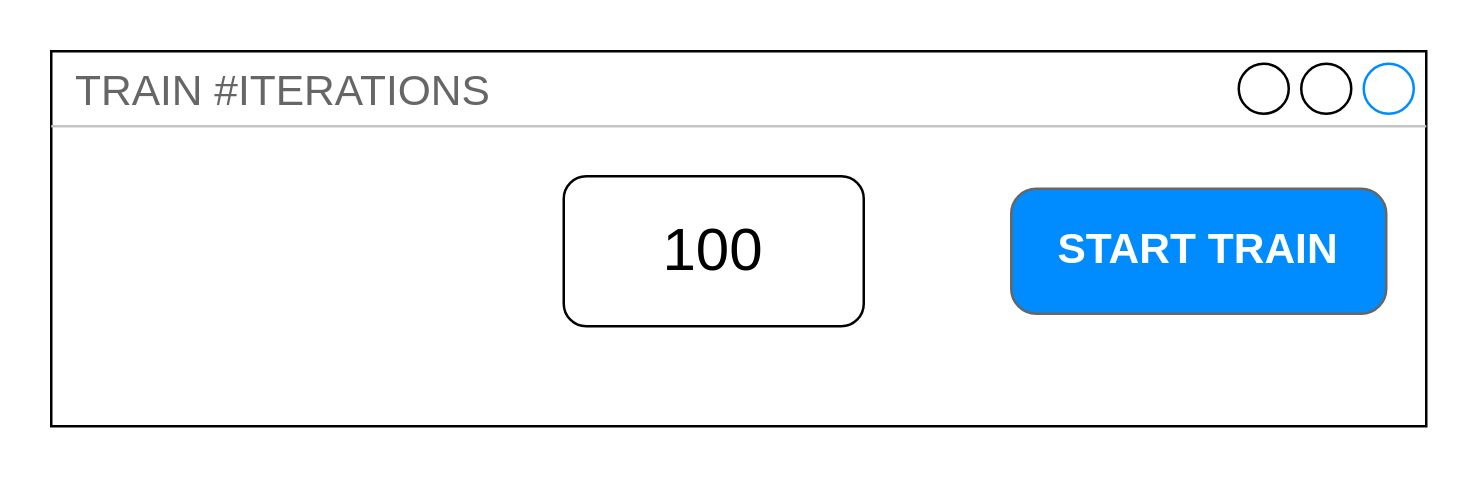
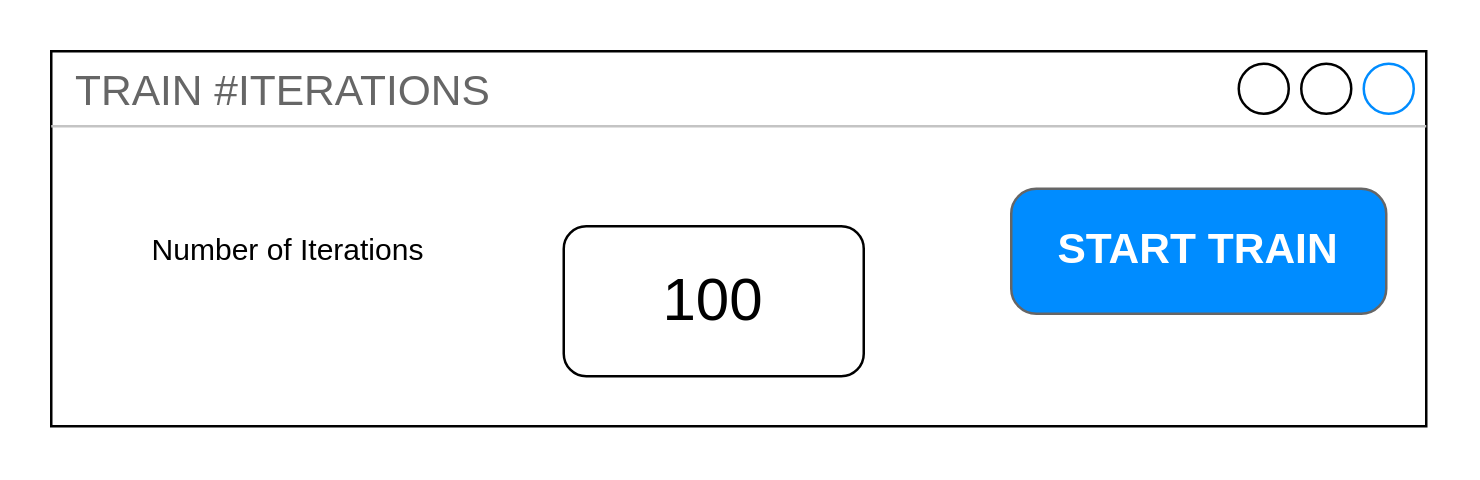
none -> (289, 251)
(714, 251) -> (714, 301)
